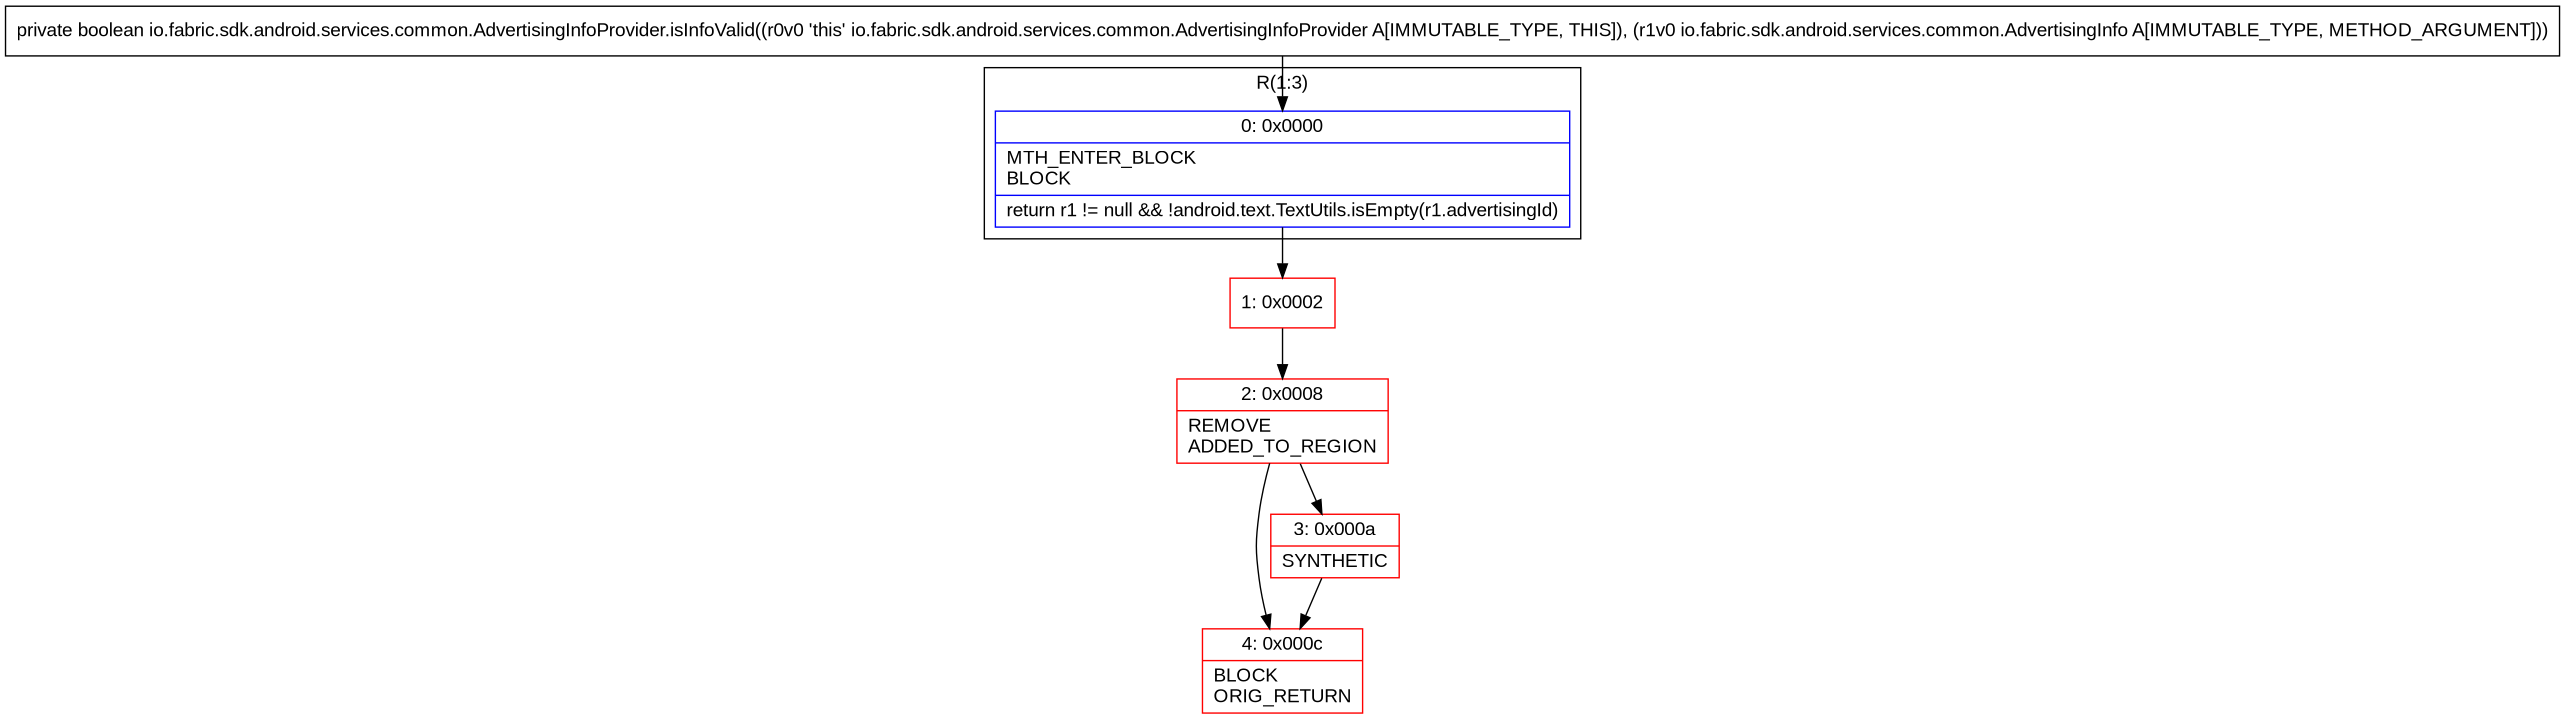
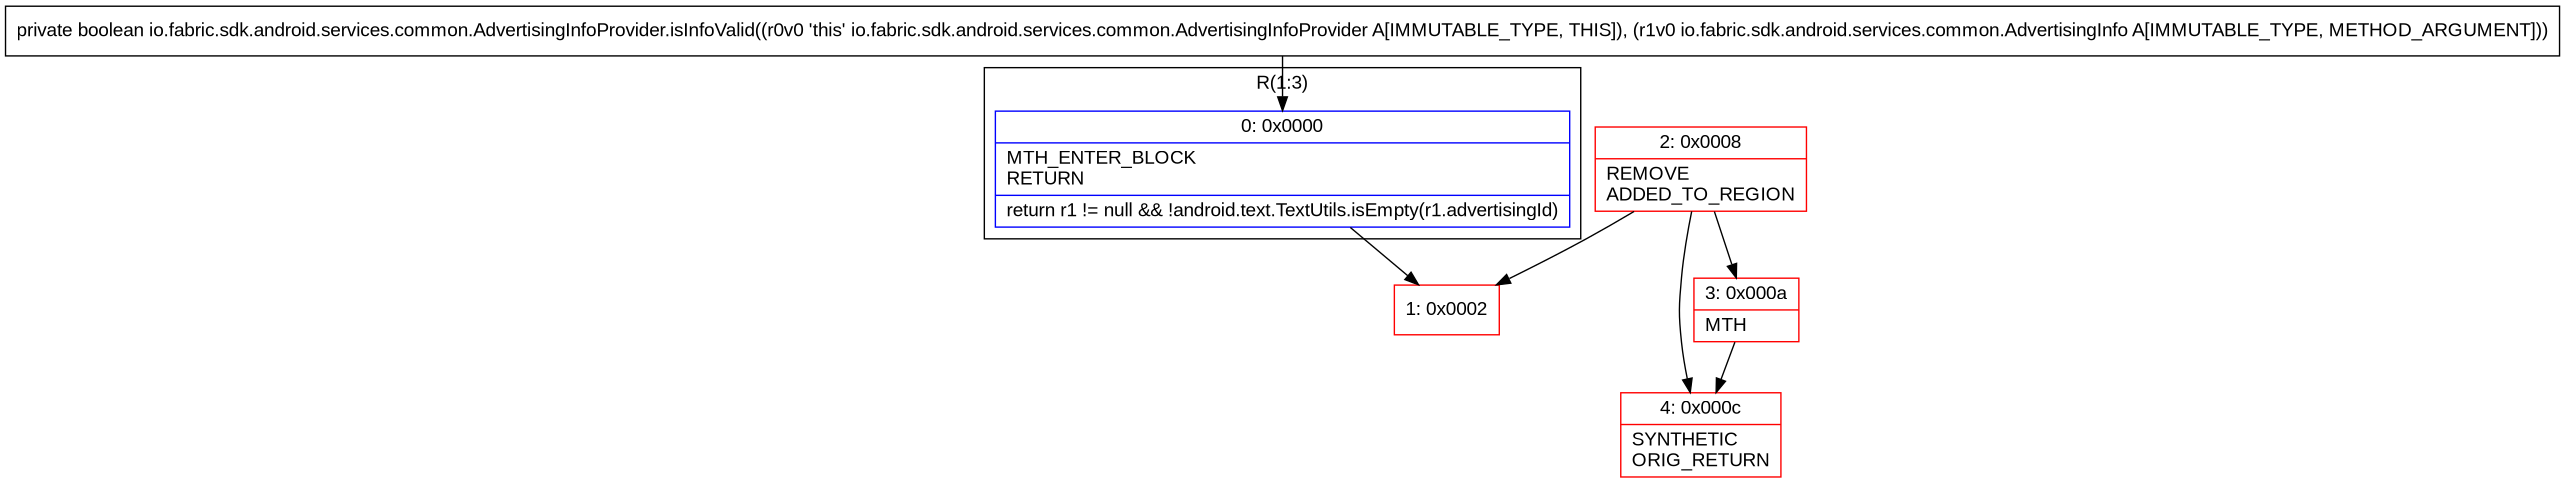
(1039, 179) -> (1046, 179)
(1283, 346) -> (1569, 248)
(1335, 561) -> (1726, 325)
(1246, 676) -> (1685, 440)
